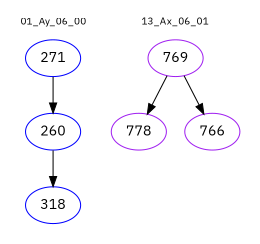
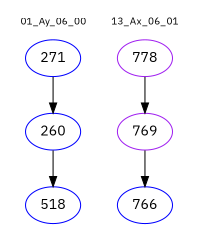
(160, 90) -> (145, 90)
(212, 132) -> (145, 205)
(53, 205) -> (53, 205)
